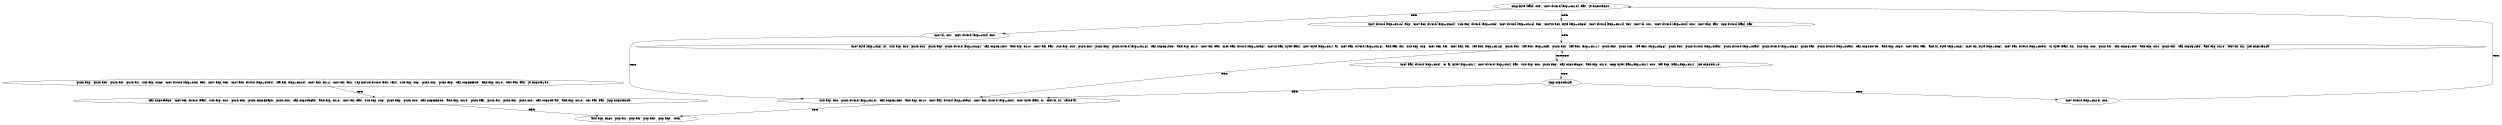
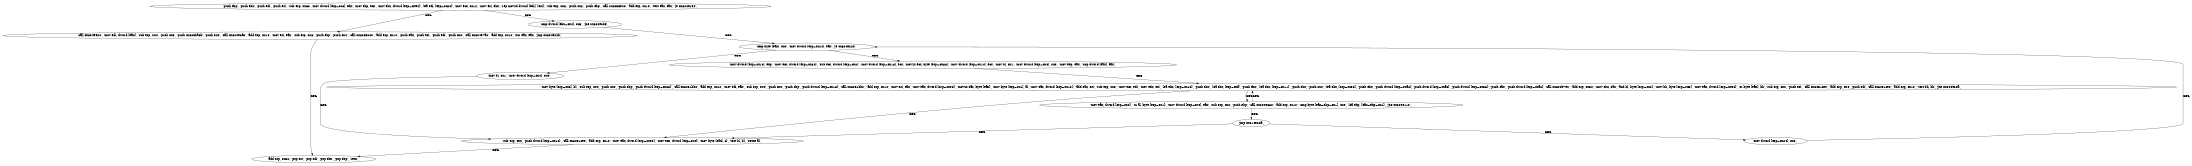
none -> (575, 24)
(1561, 83) -> (1251, 123)
